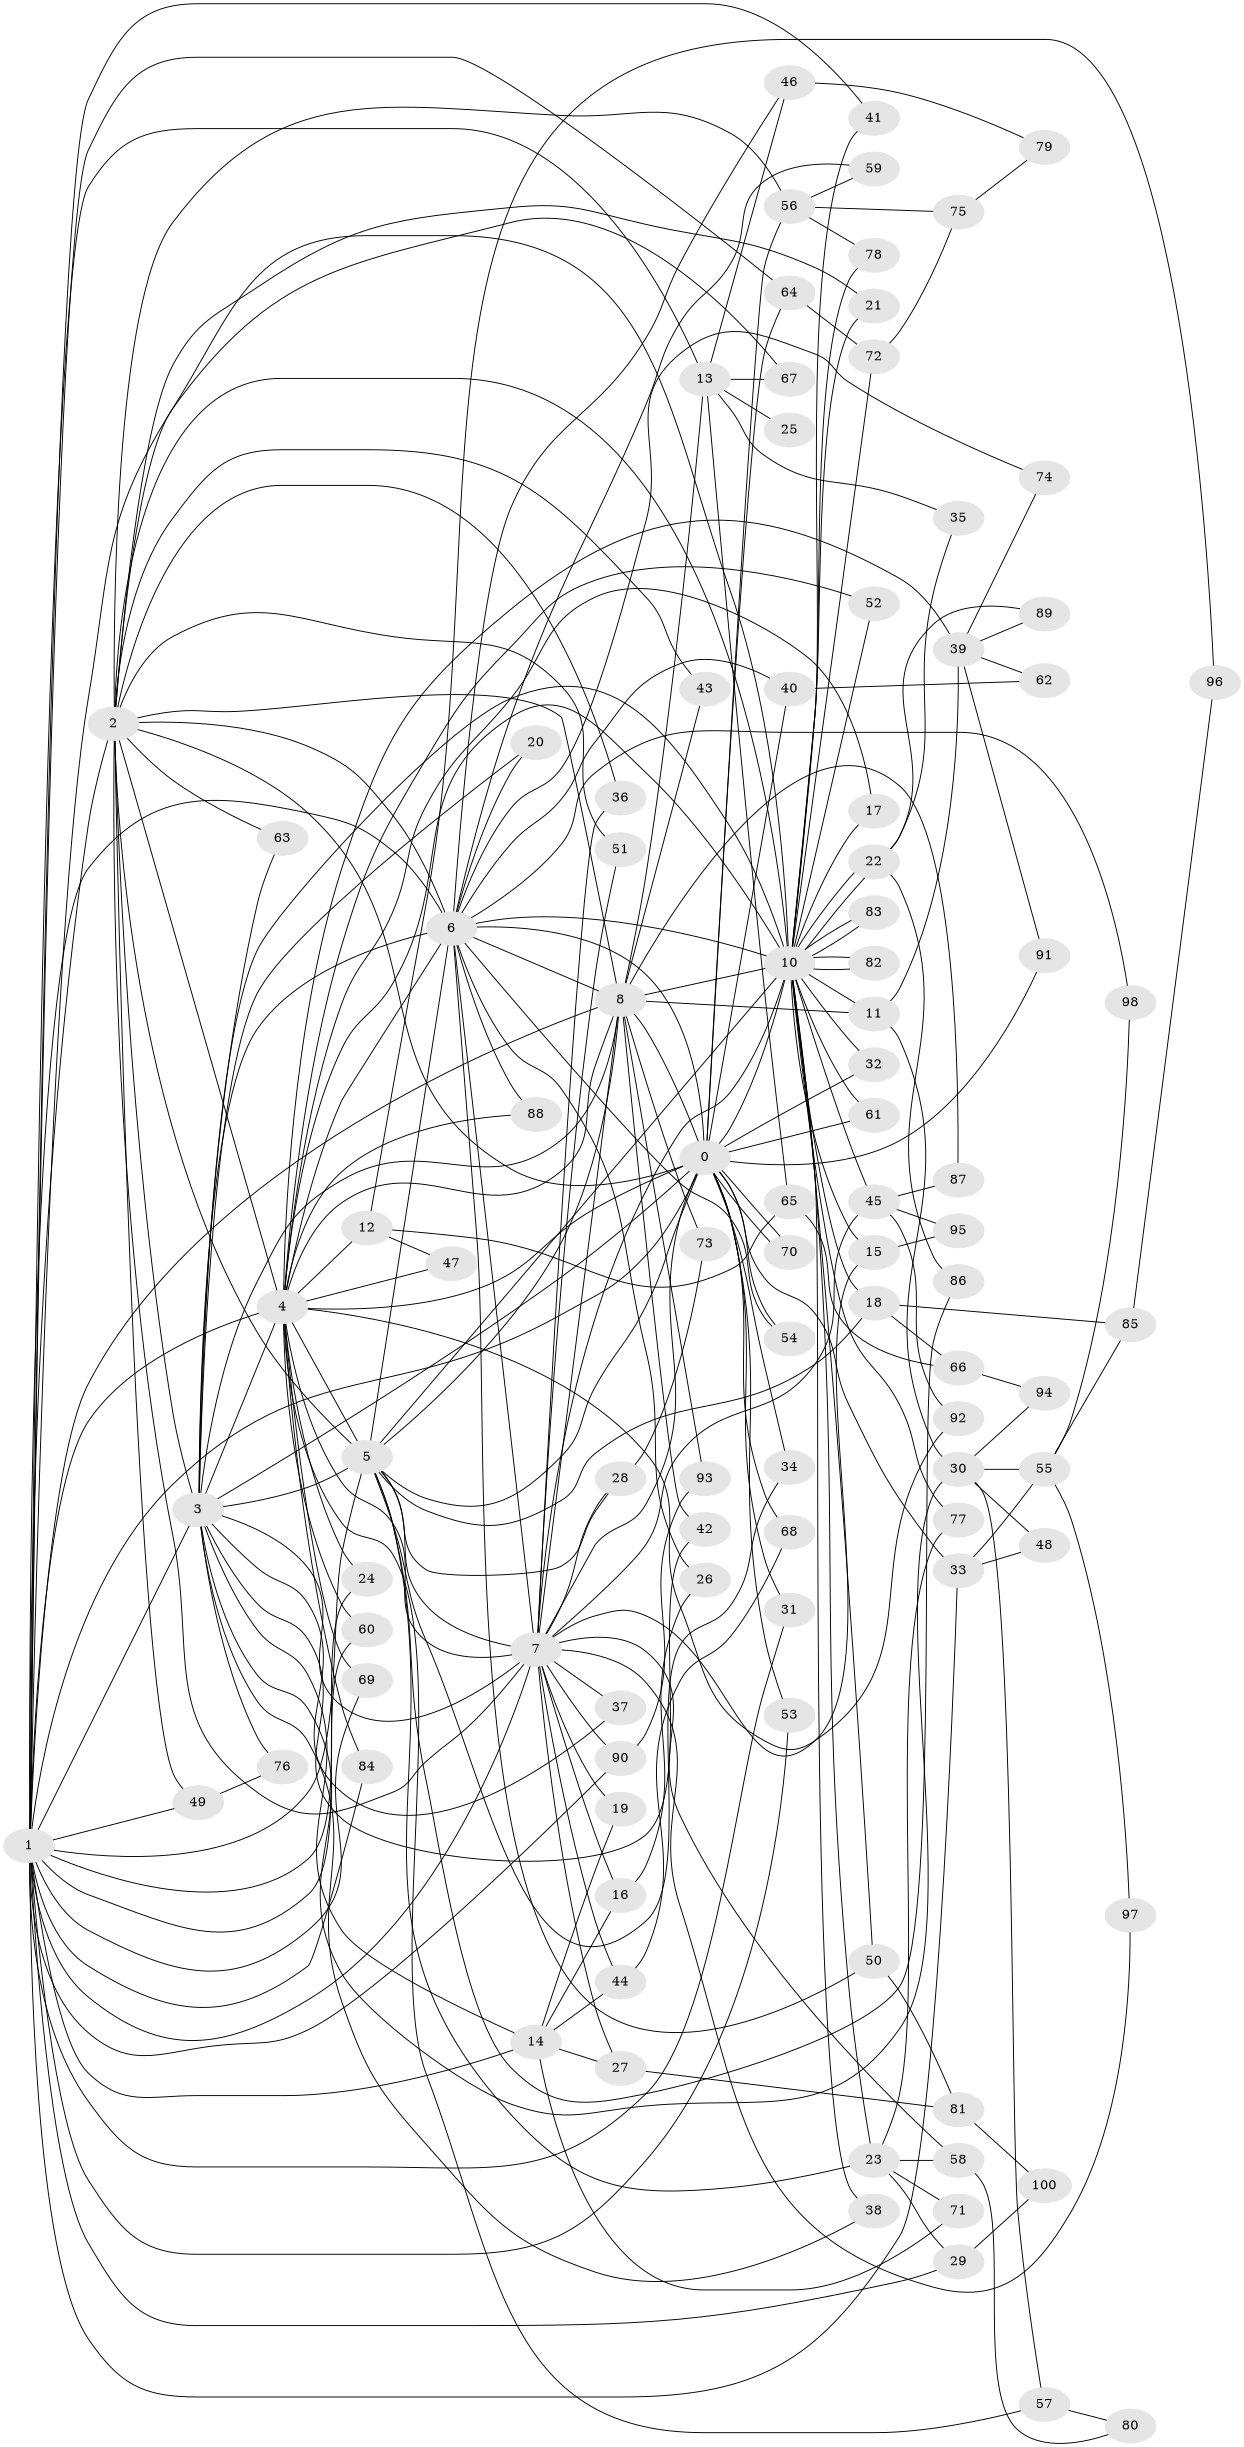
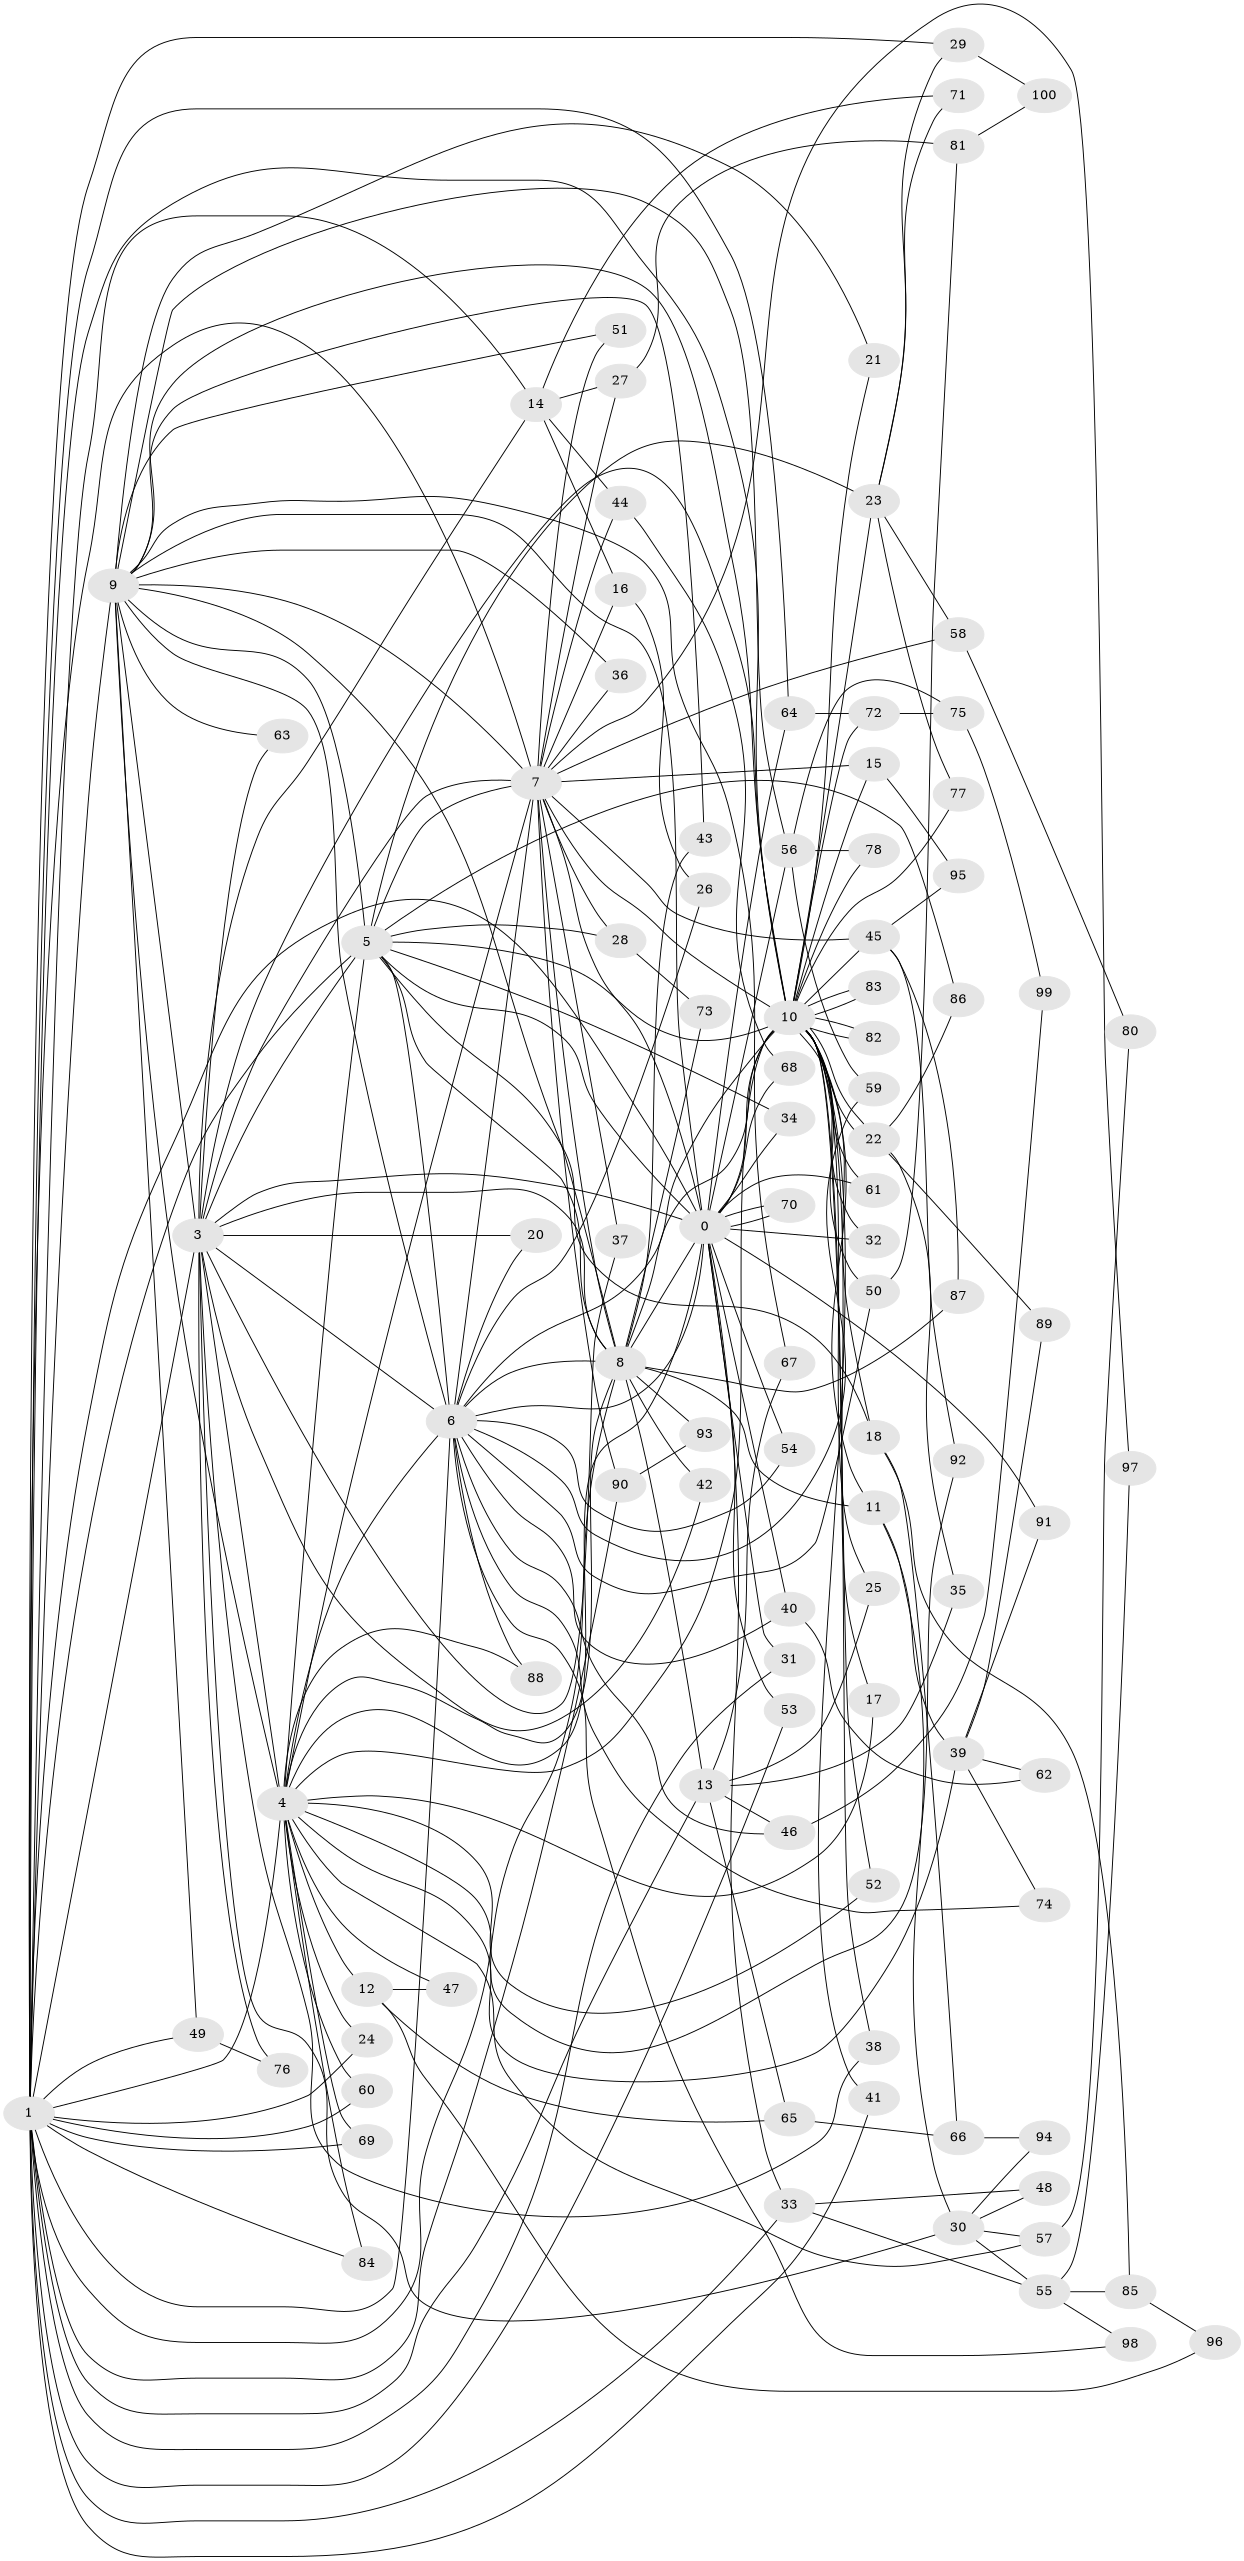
(1045, 147) -> (1045, 993)
(114, 724) -> (114, 586)
none -> (839, 1301)
(621, 1809) -> none
